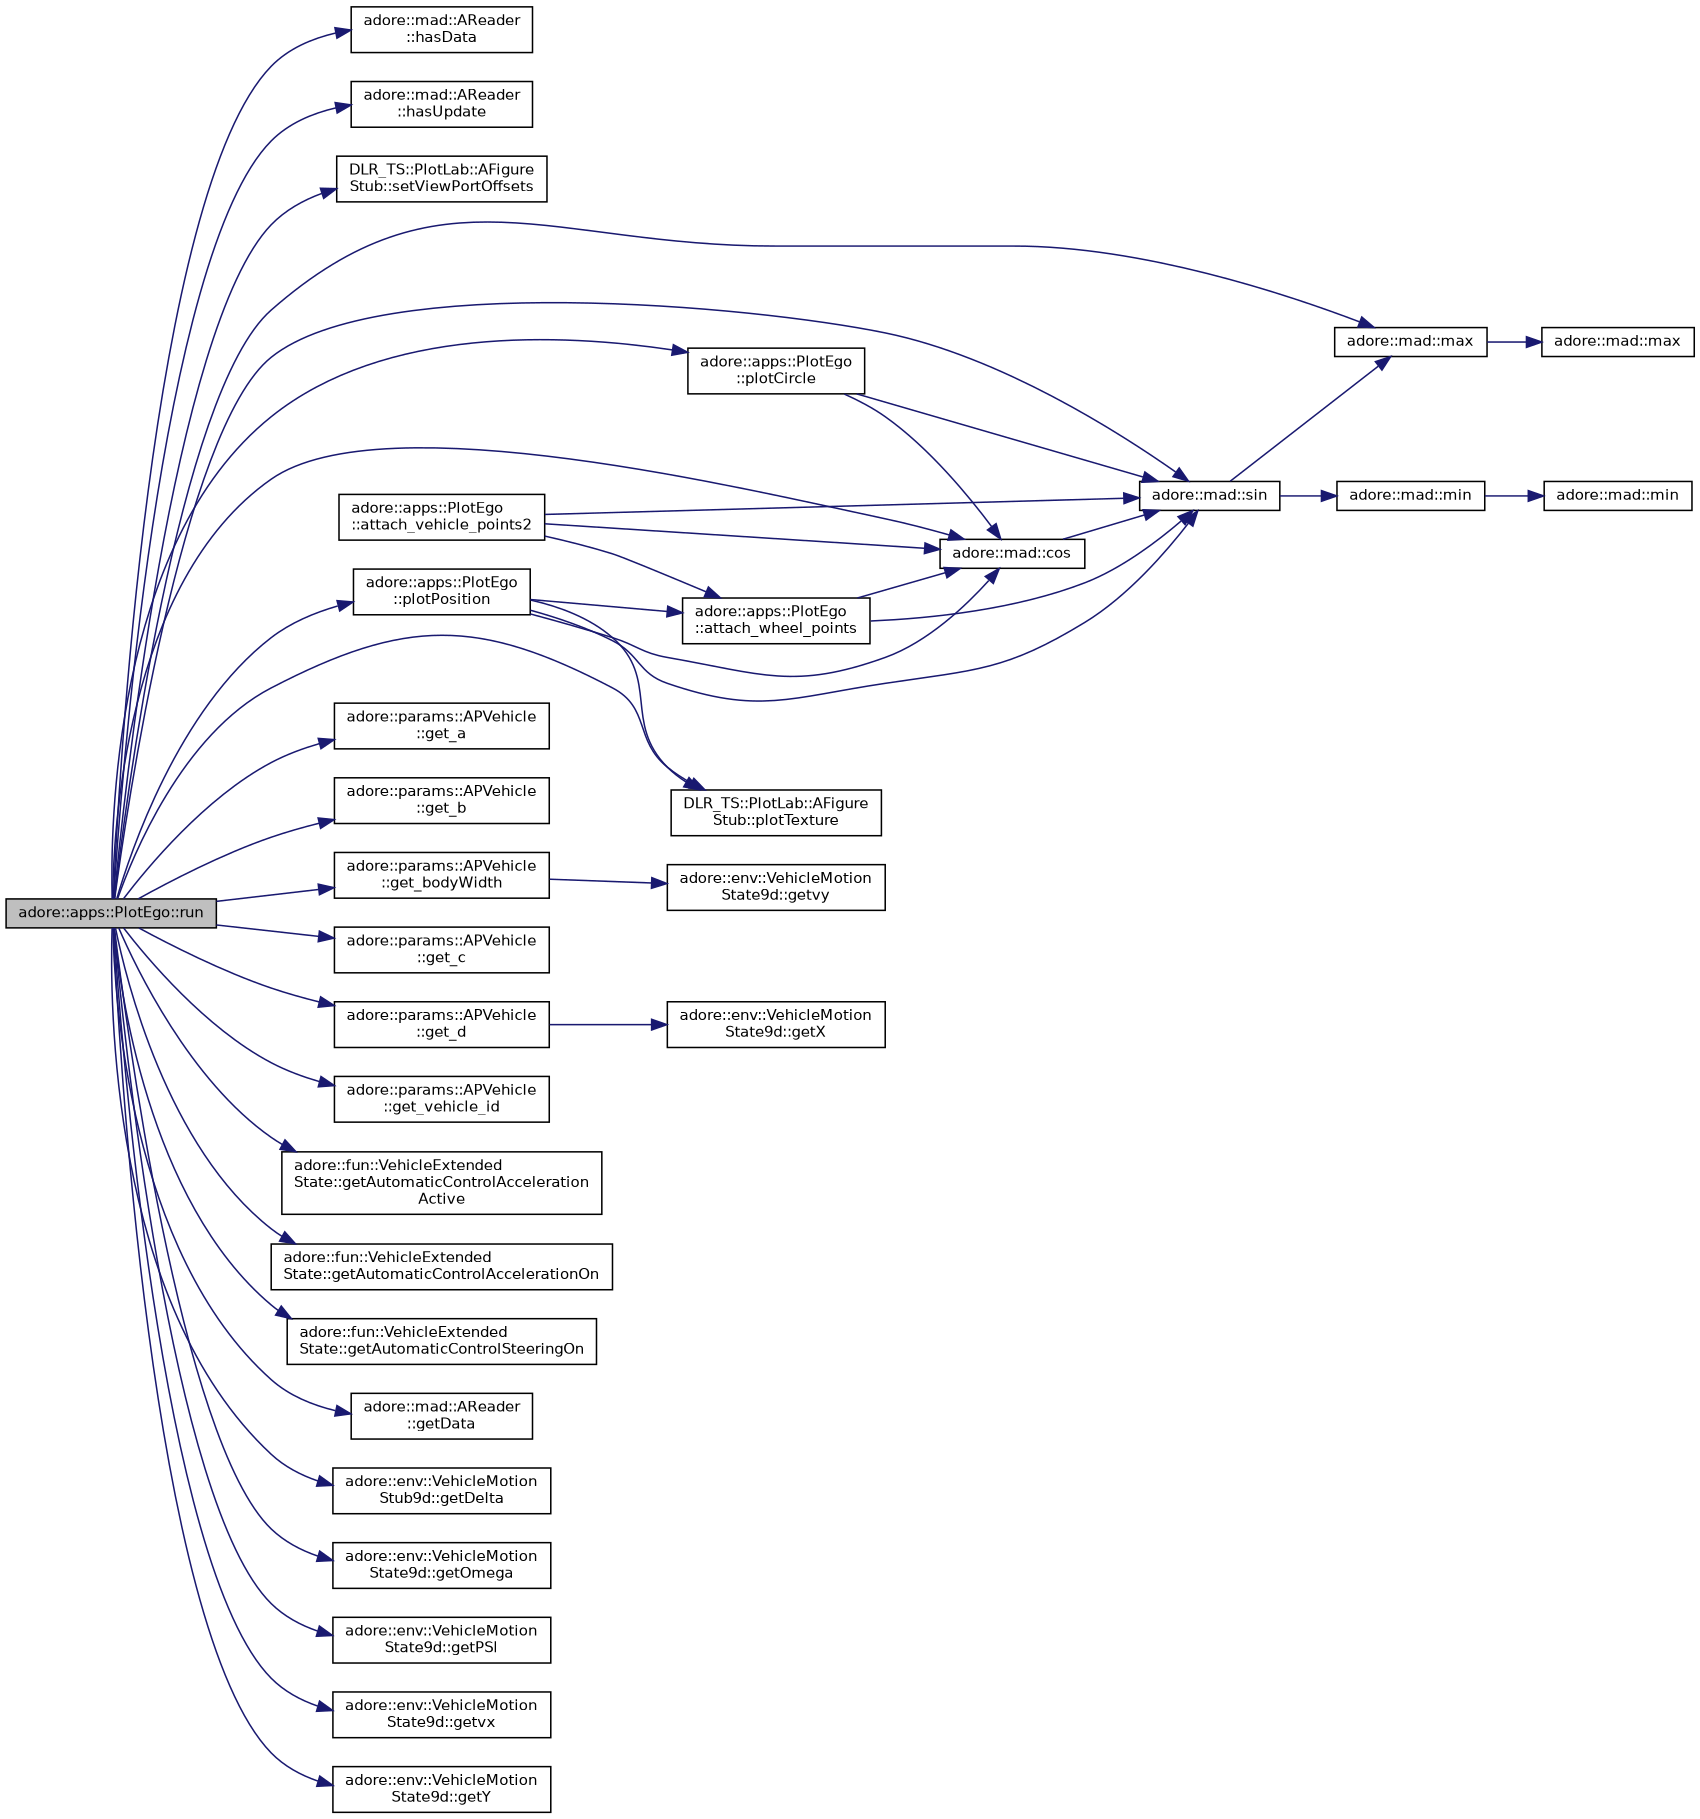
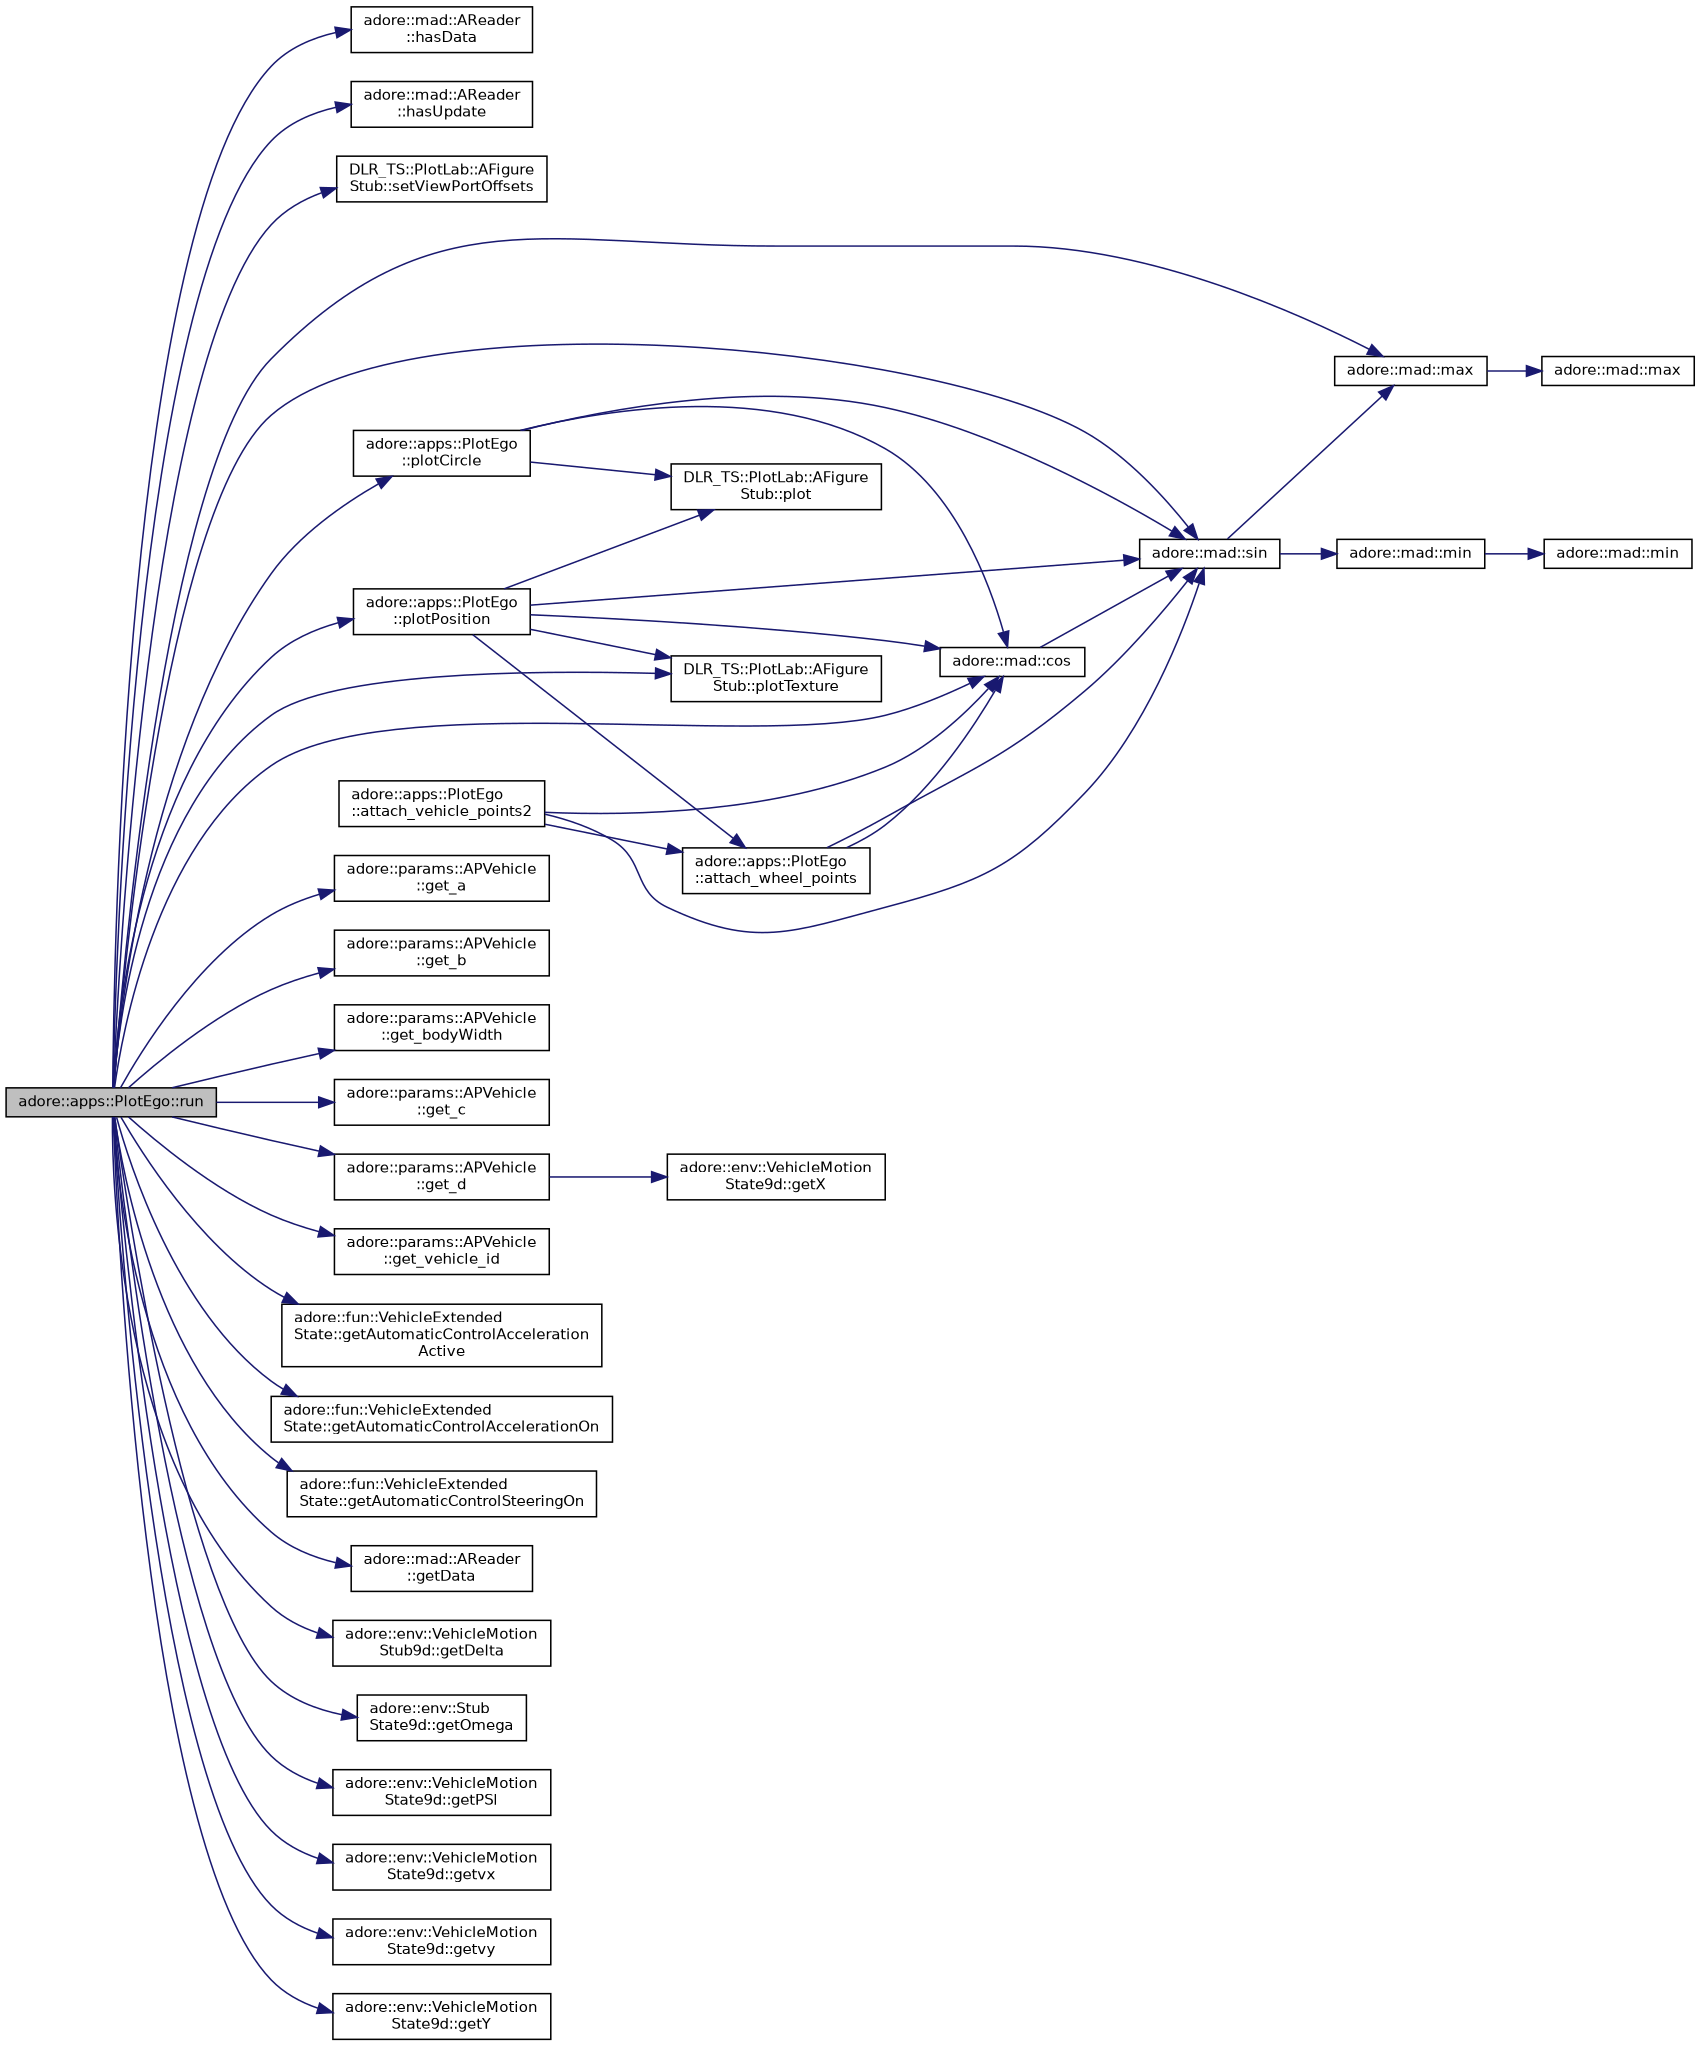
none -> (776, 487)
(600, 881) -> (158, 1548)
(442, 1566) -> (442, 1718)
